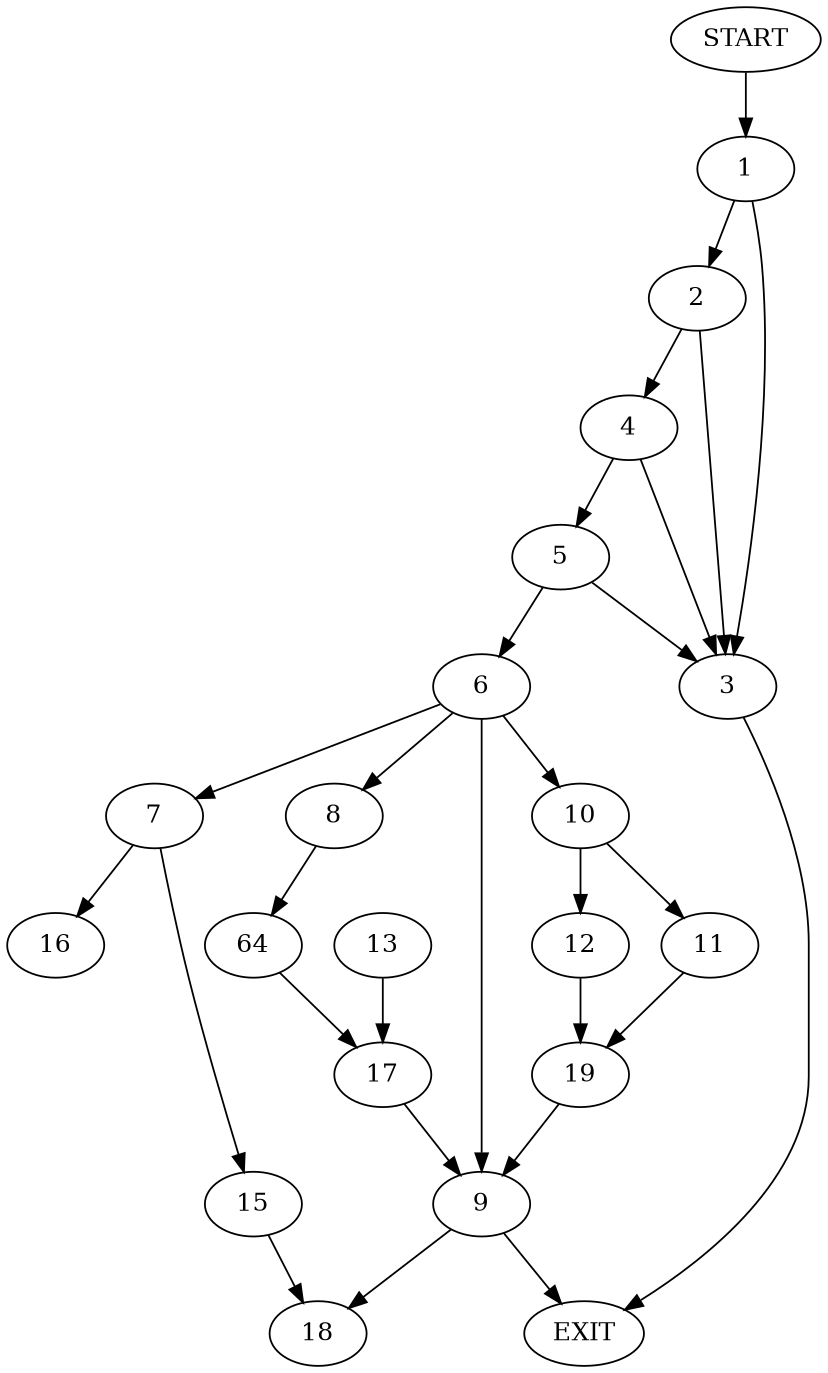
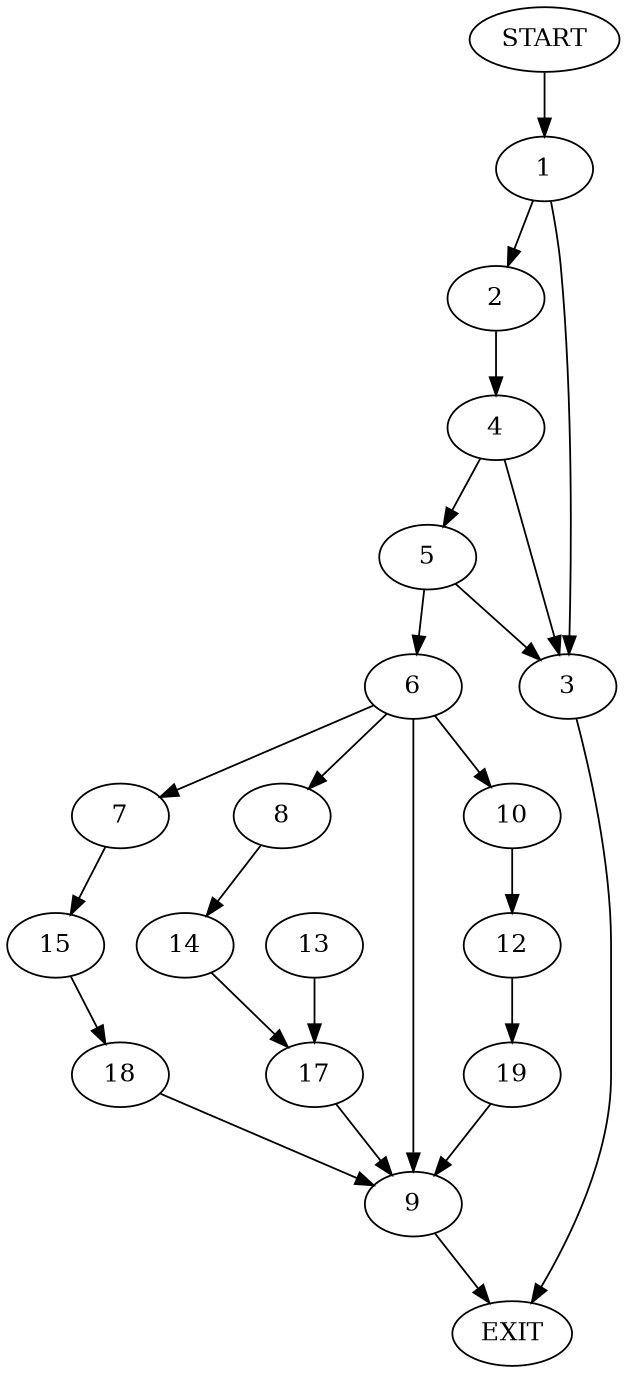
(712, 483) -> none
(56, 945) -> none
(253, 945) -> (185, 945)
(710, 945) -> none
(407, 1263) -> (259, 1136)
